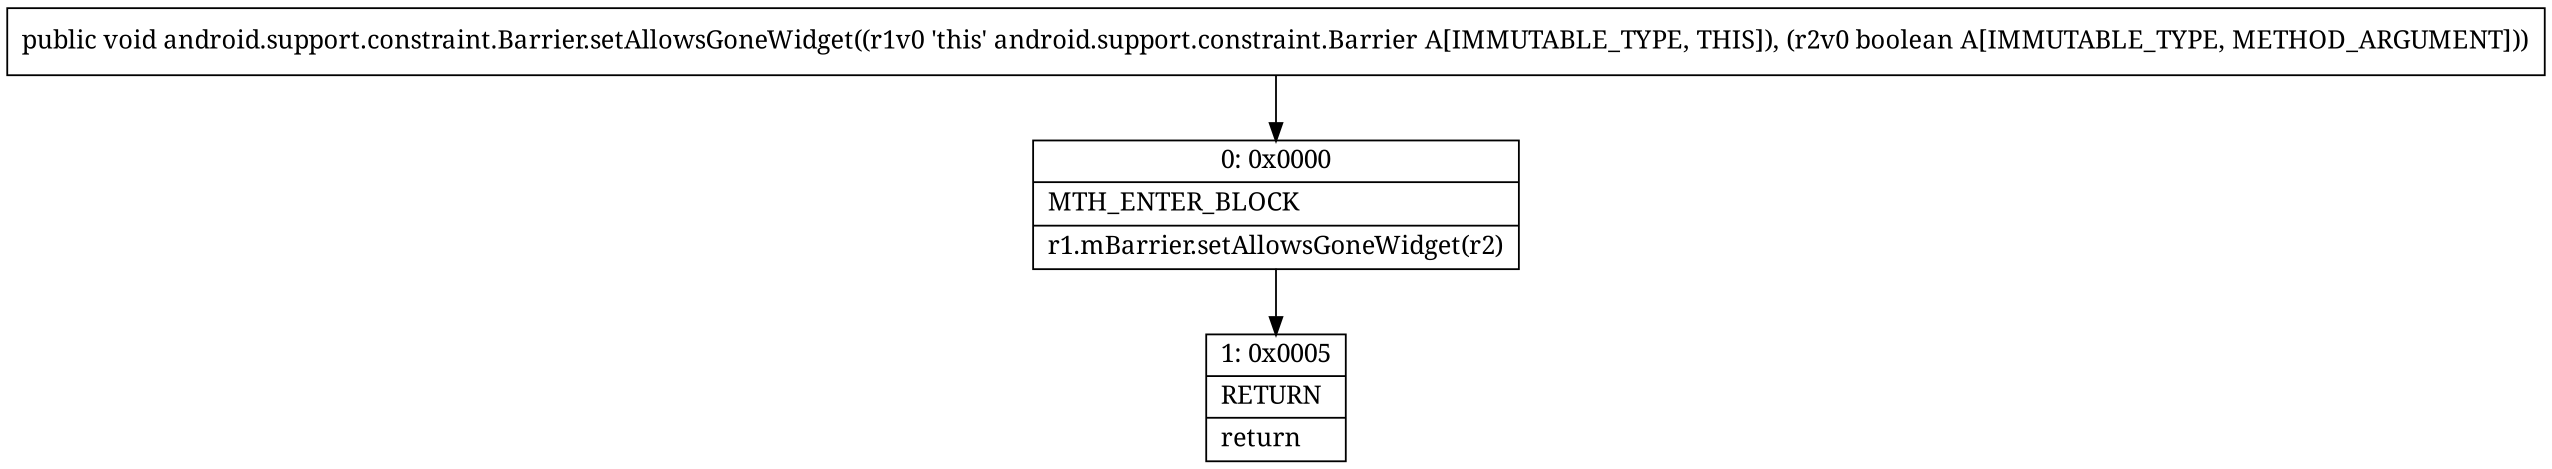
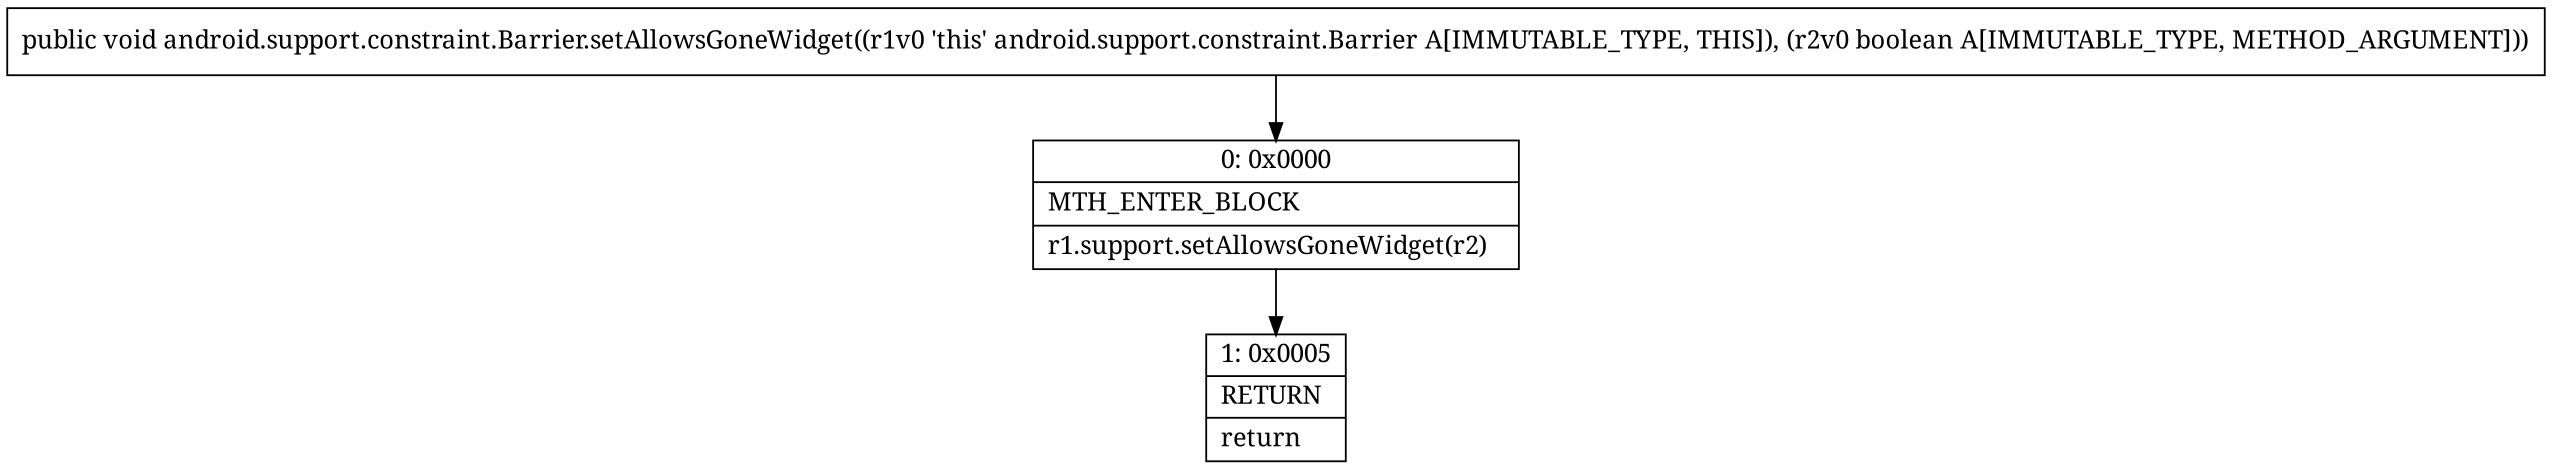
(1276, 246) -> (1268, 246)
